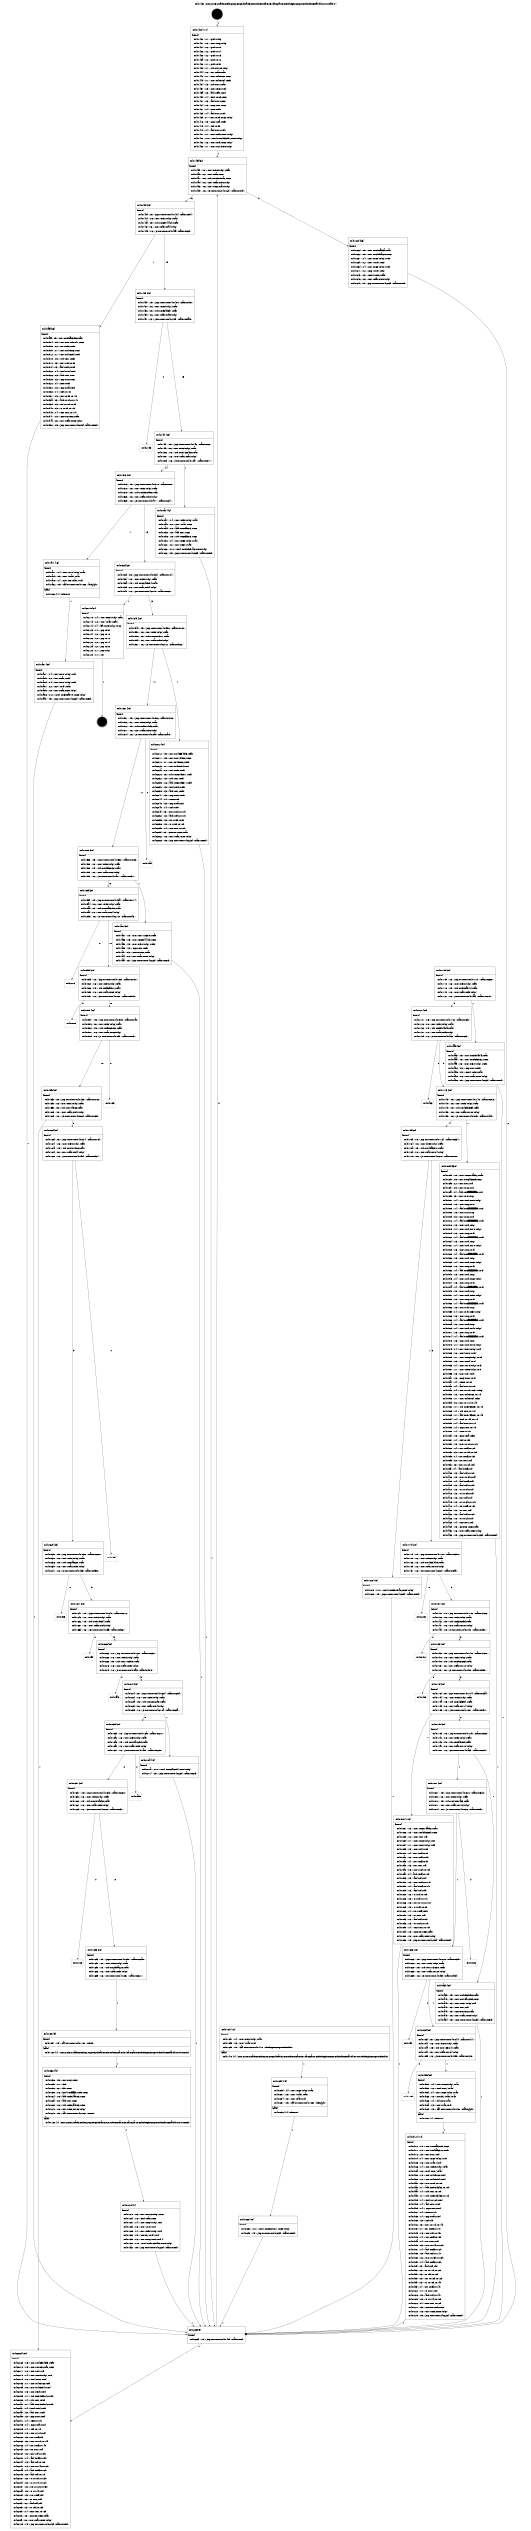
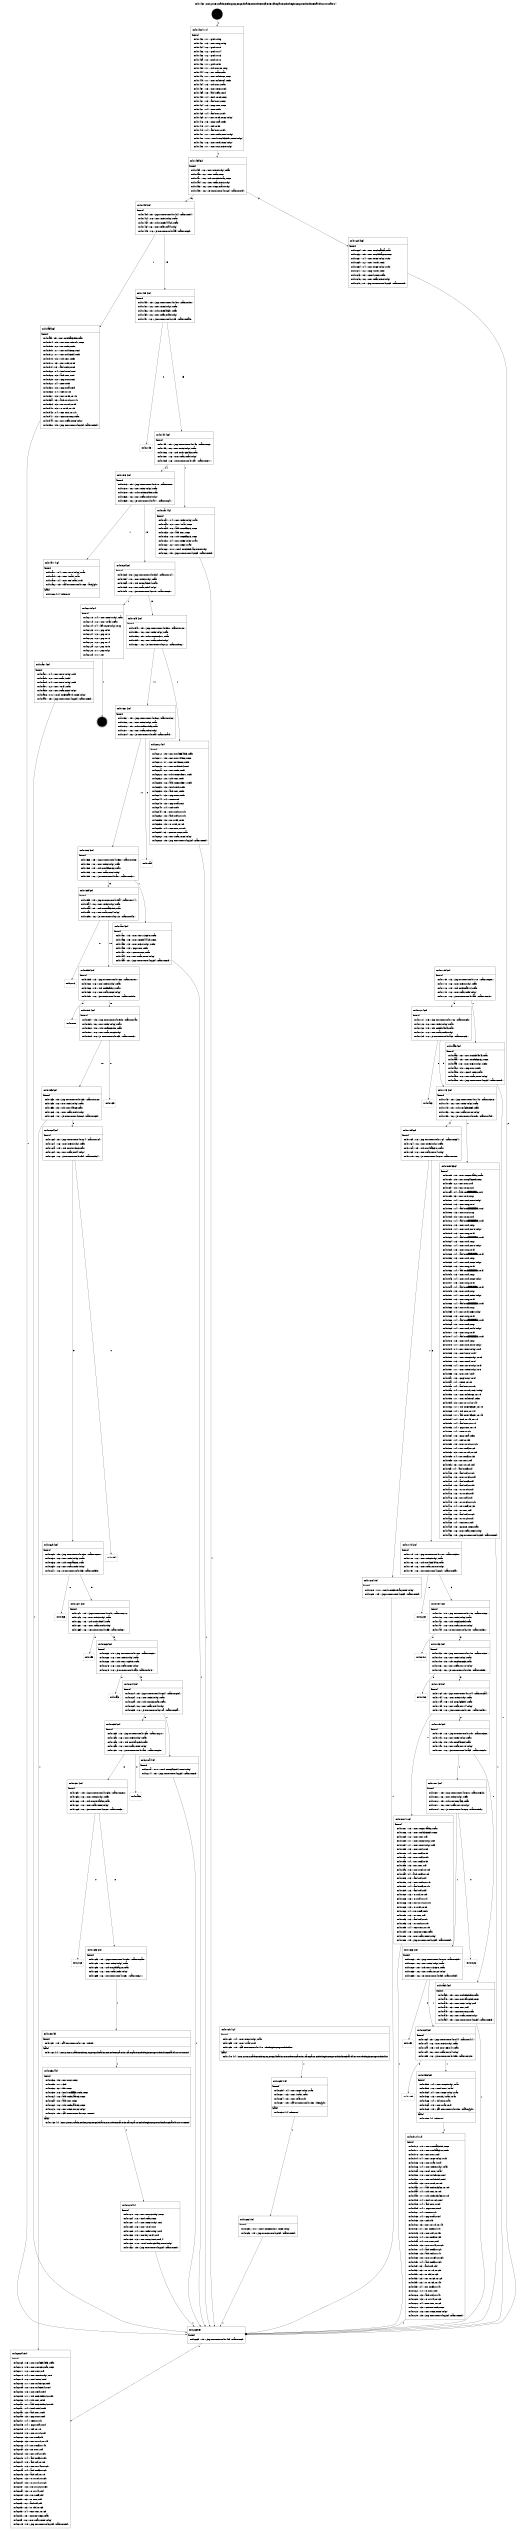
(68, 629) -> none
(217, 1261) -> none
